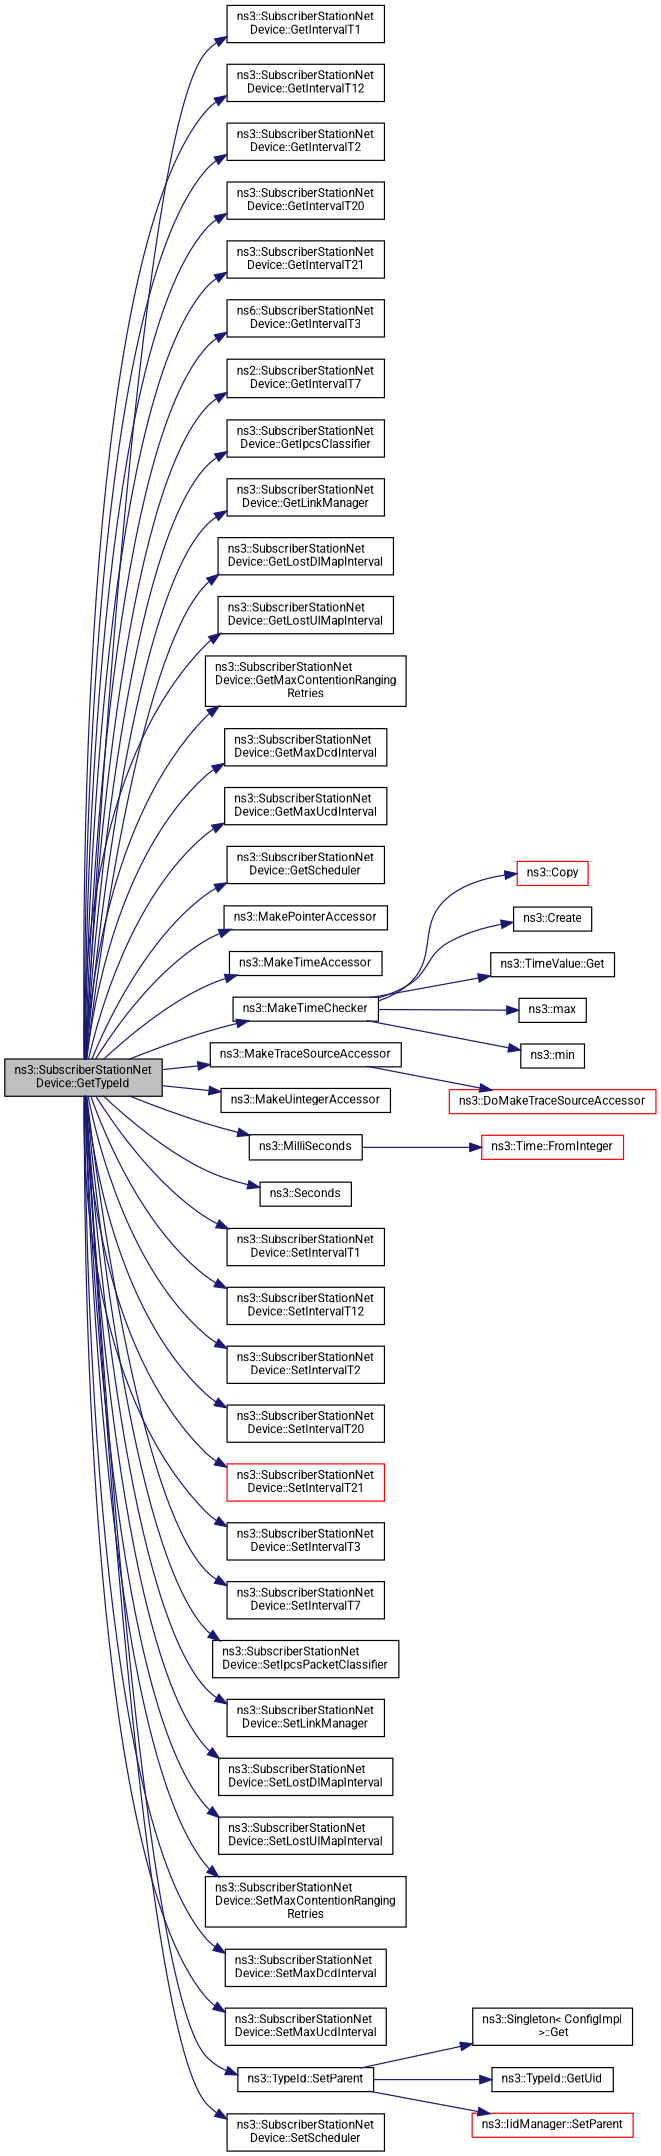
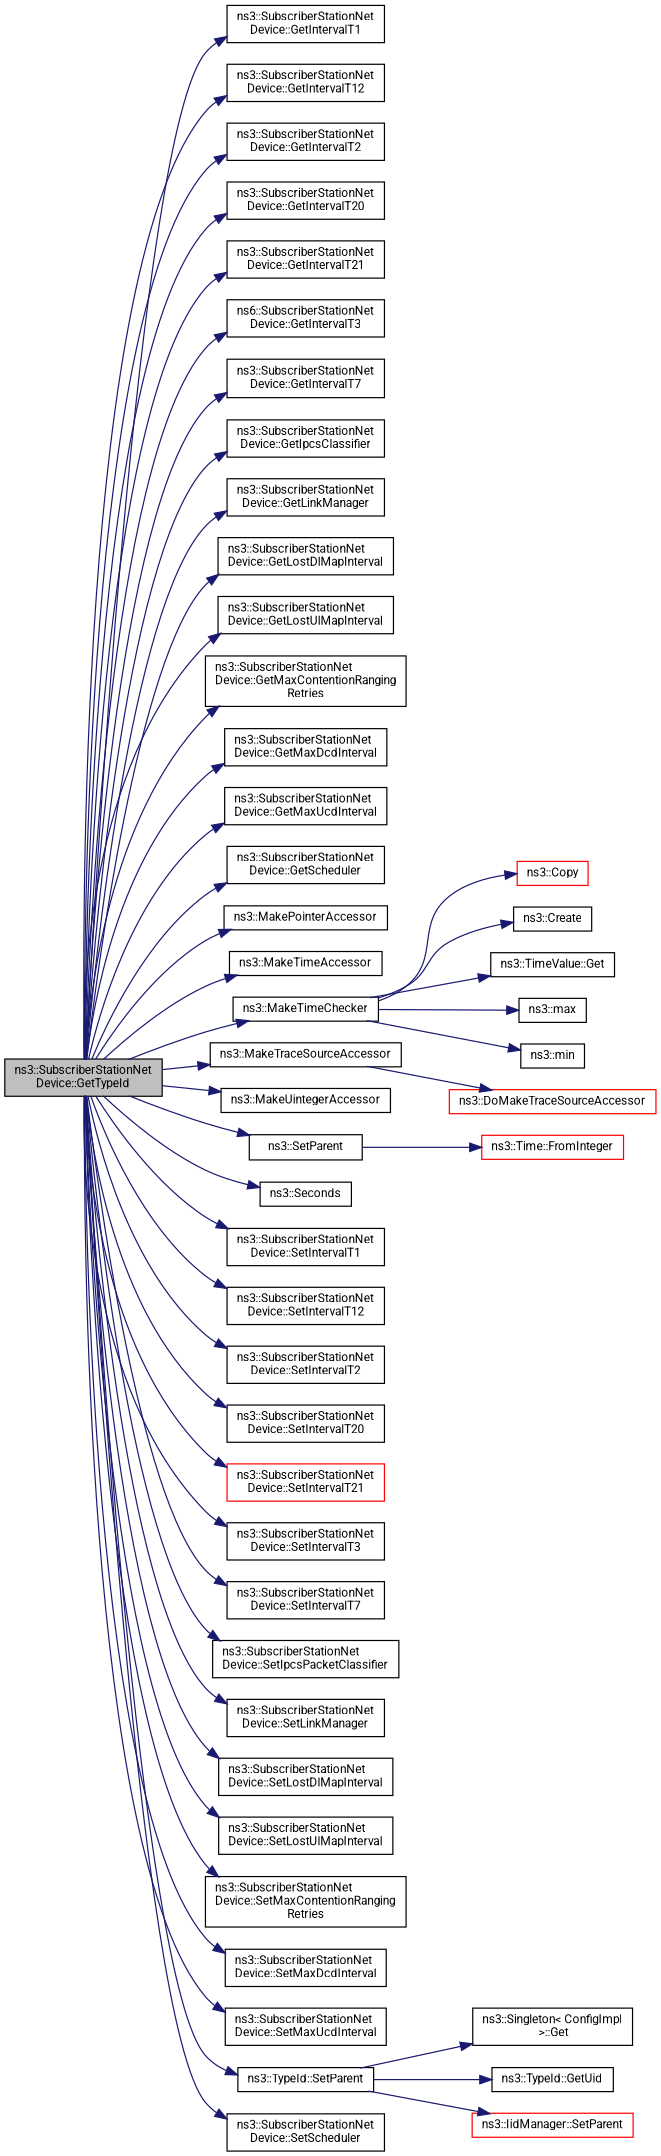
(306, 378) -> (306, 378)
(306, 1147) -> (306, 1147)
